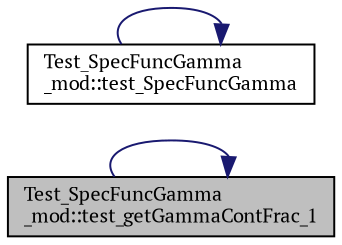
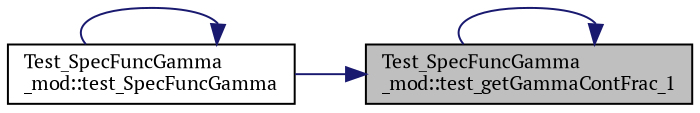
none -> (321, 74)
